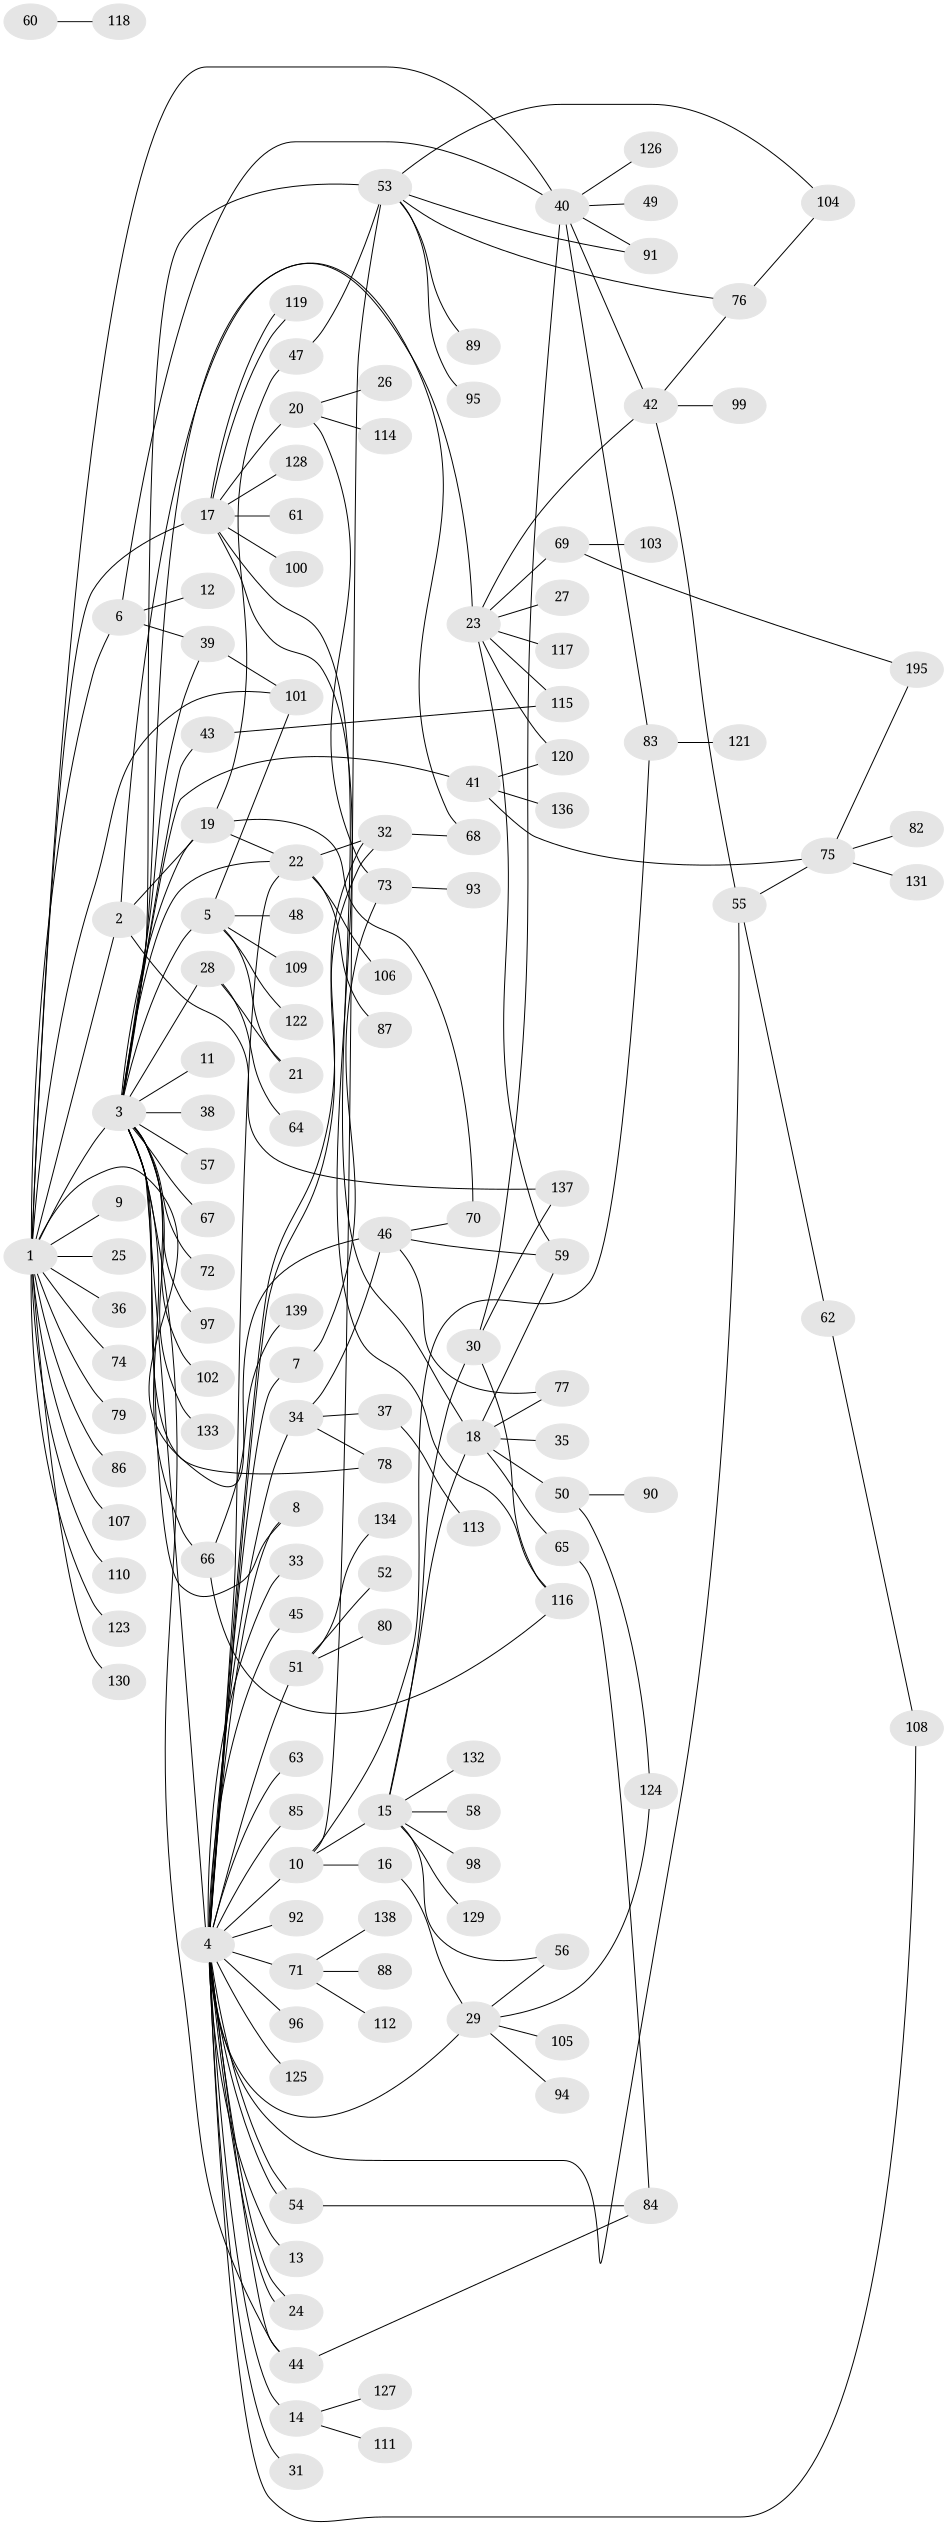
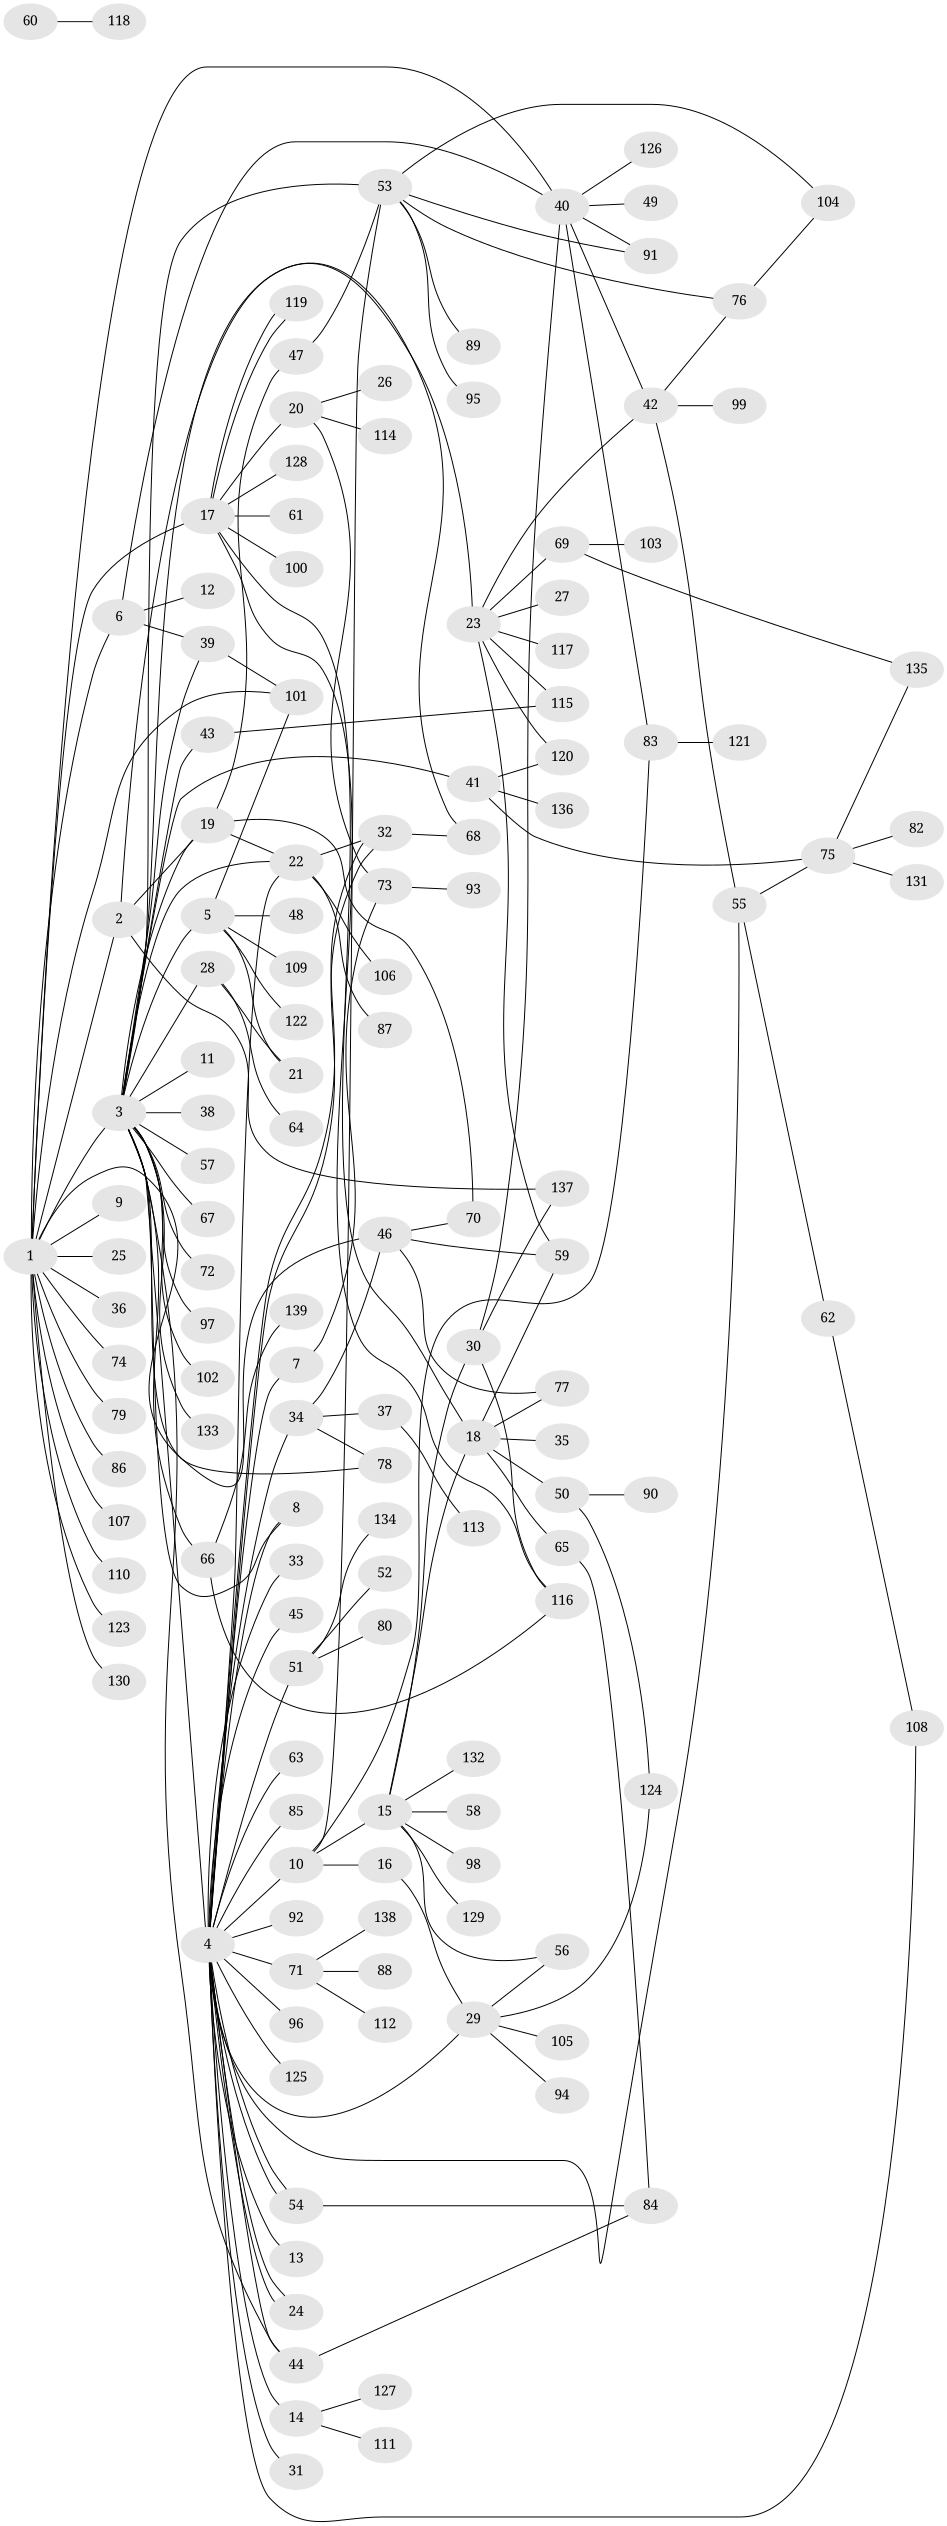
(917, 670) -> (917, 670)
